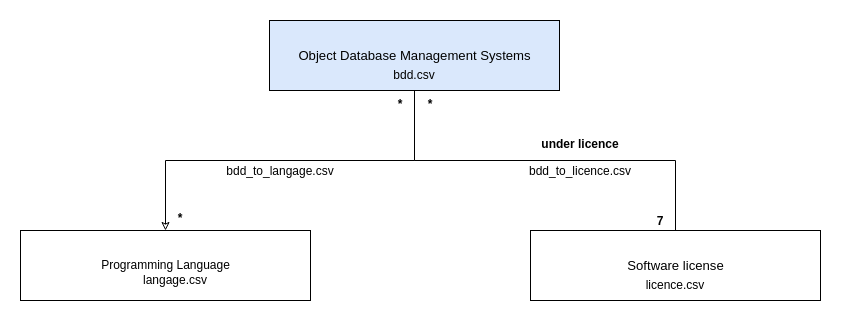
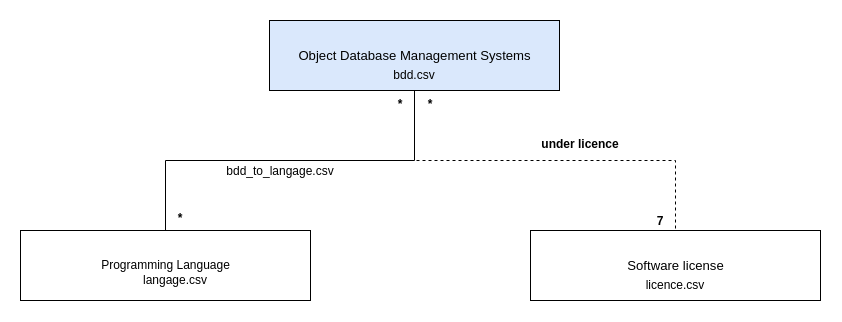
(581, 161) -> (581, 161)
(581, 172) -> none
(166, 222) -> (166, 224)
